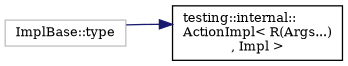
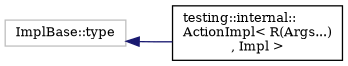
(143, 24) -> (156, 42)
